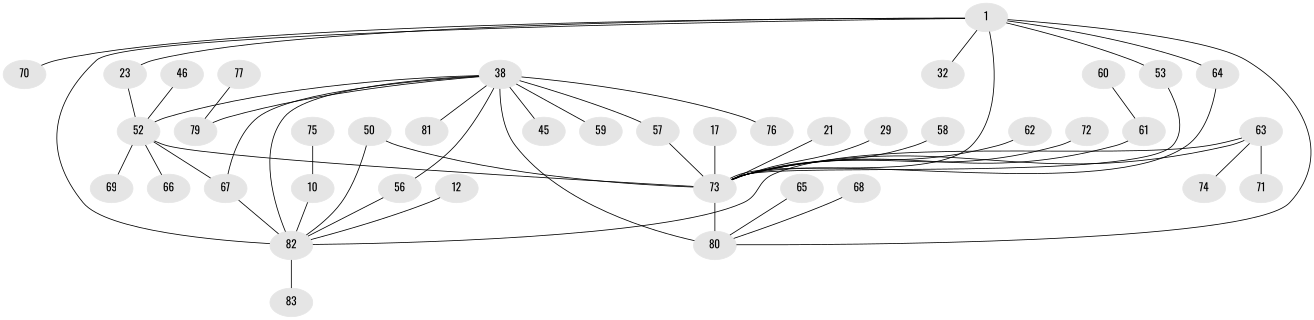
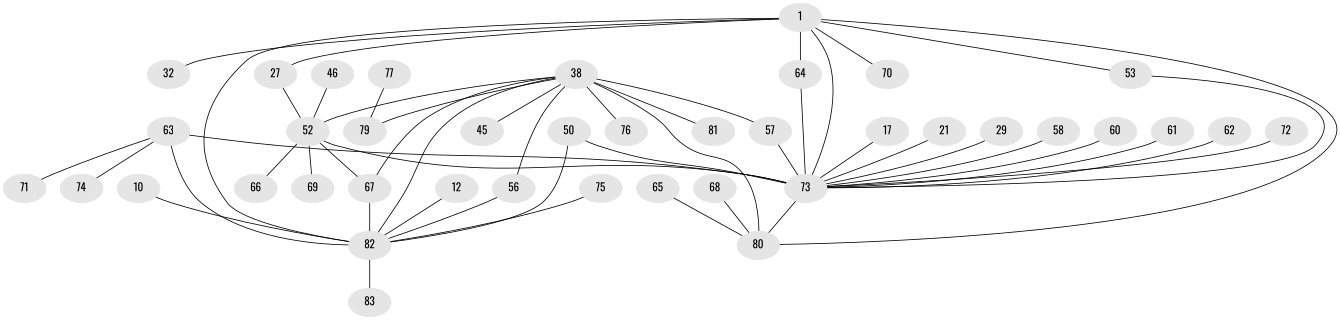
(125, 74) -> (276, 74)
(1124, 103) -> (965, 172)
(601, 131) -> none
(313, 156) -> (488, 223)
